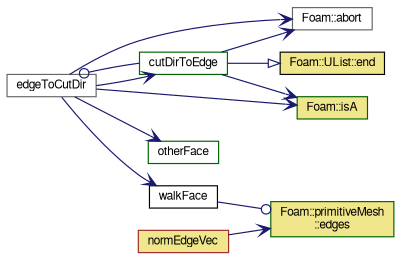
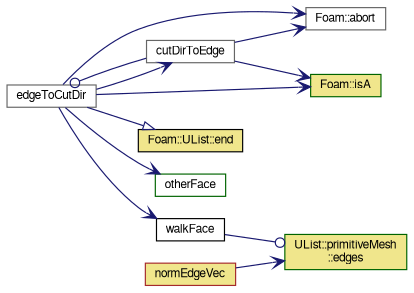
(183, 63) -> (190, 52)
(248, 63) -> (115, 116)
(332, 219) -> (346, 252)
